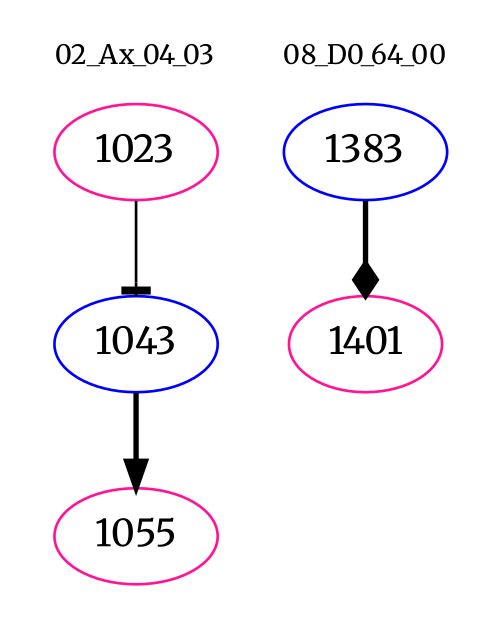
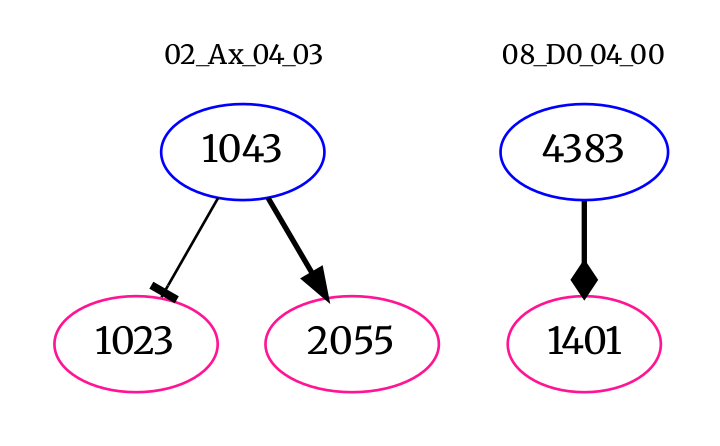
(366, 57) -> (584, 57)
(366, 152) -> (584, 152)
(136, 242) -> (193, 242)
(136, 536) -> (352, 344)
